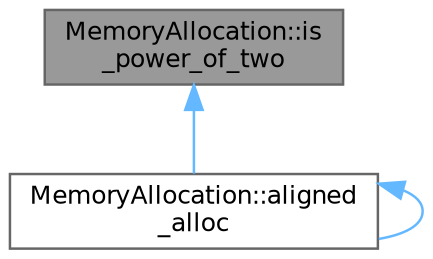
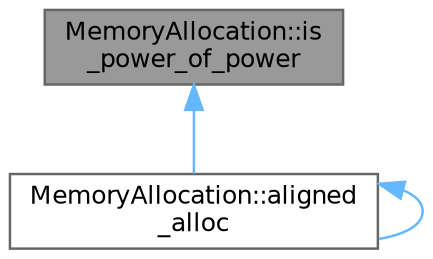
(194, 47) -> (194, 47)
